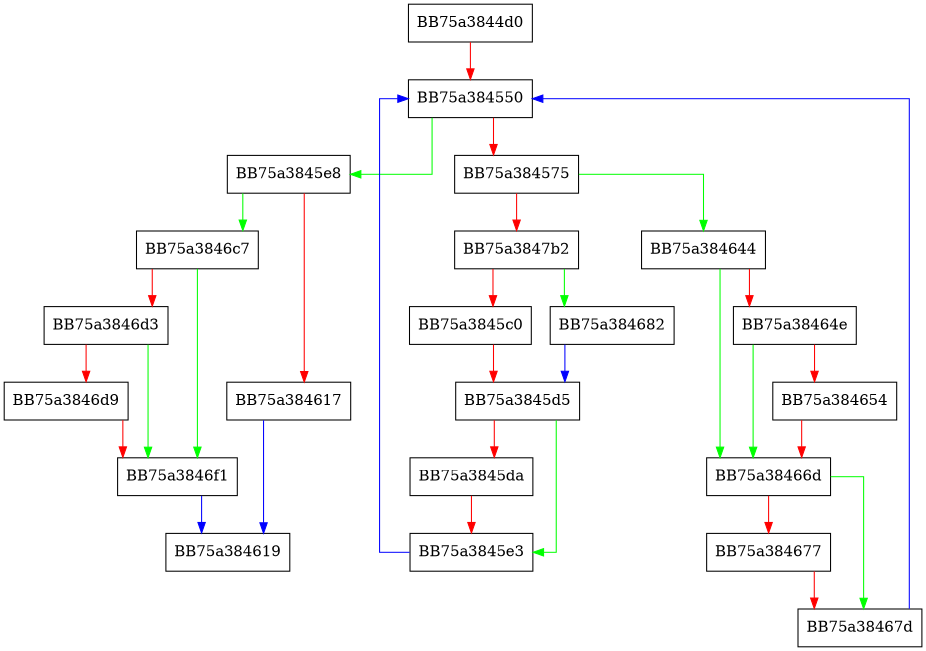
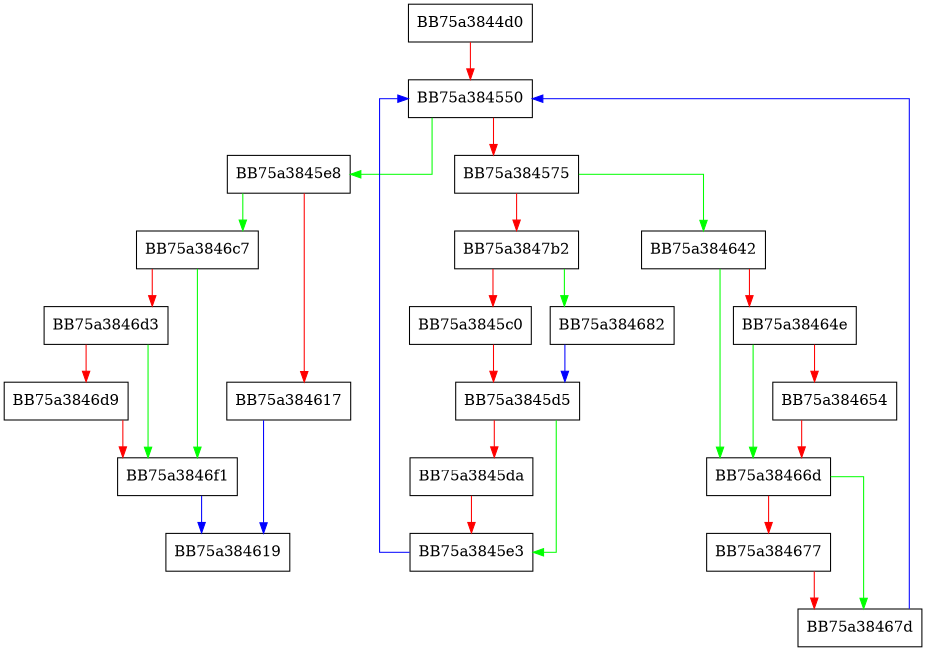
(703, 250) -> (703, 250)
